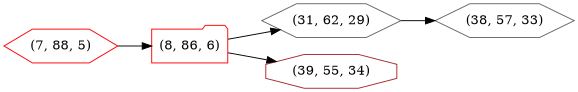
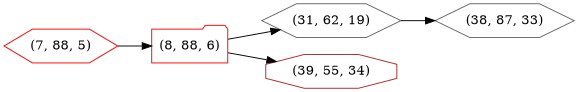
(331, 21) -> (331, 21)
(505, 21) -> (505, 21)
(190, 46) -> (190, 46)
